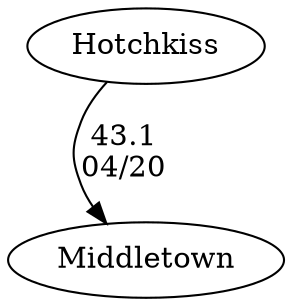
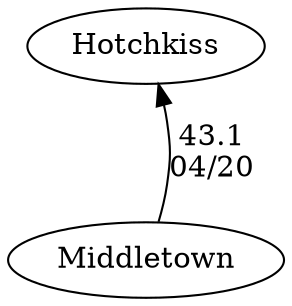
(75, 142) -> (169, 164)
